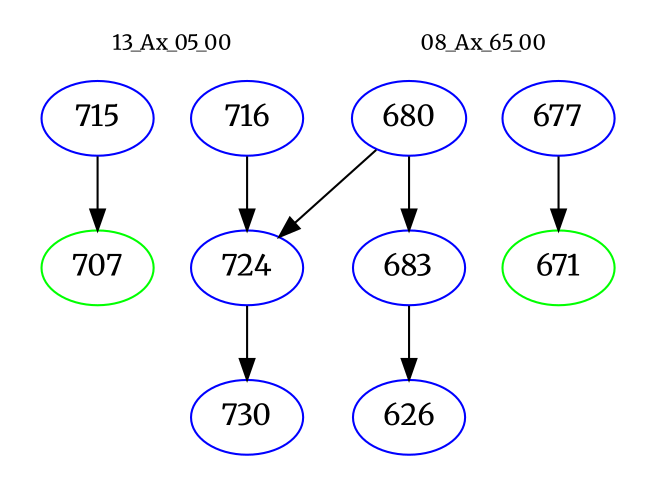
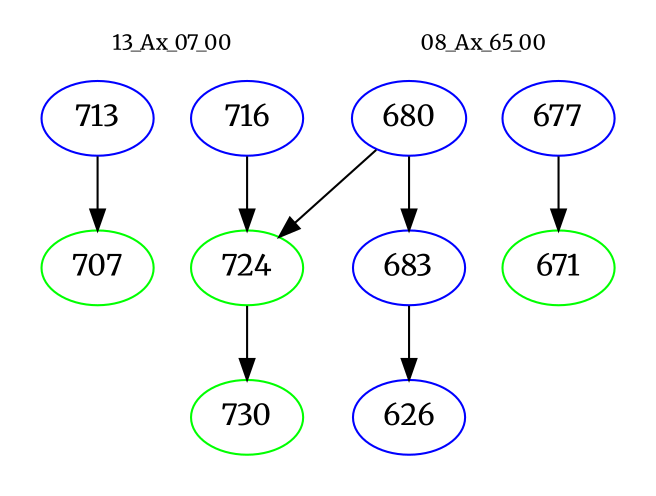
(172, 45) -> (172, 45)
(98, 118) -> (98, 118)
(247, 268) -> (247, 268)
(247, 417) -> (247, 417)
